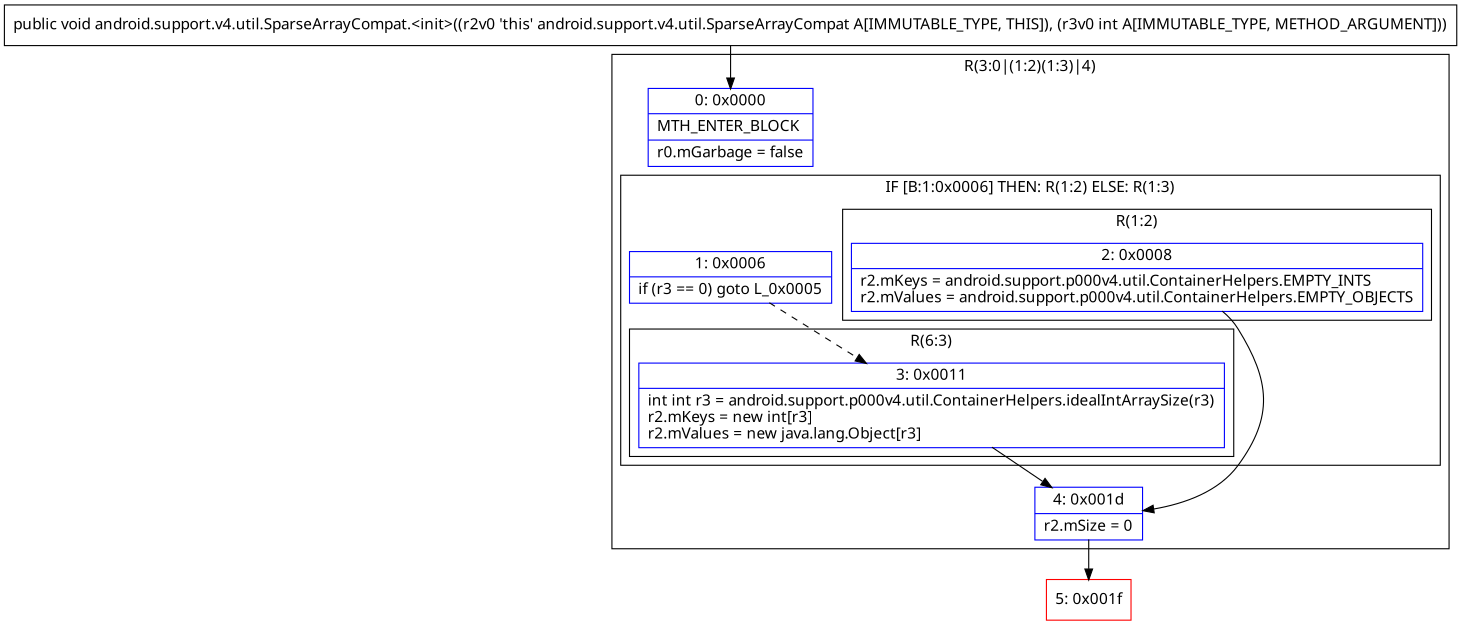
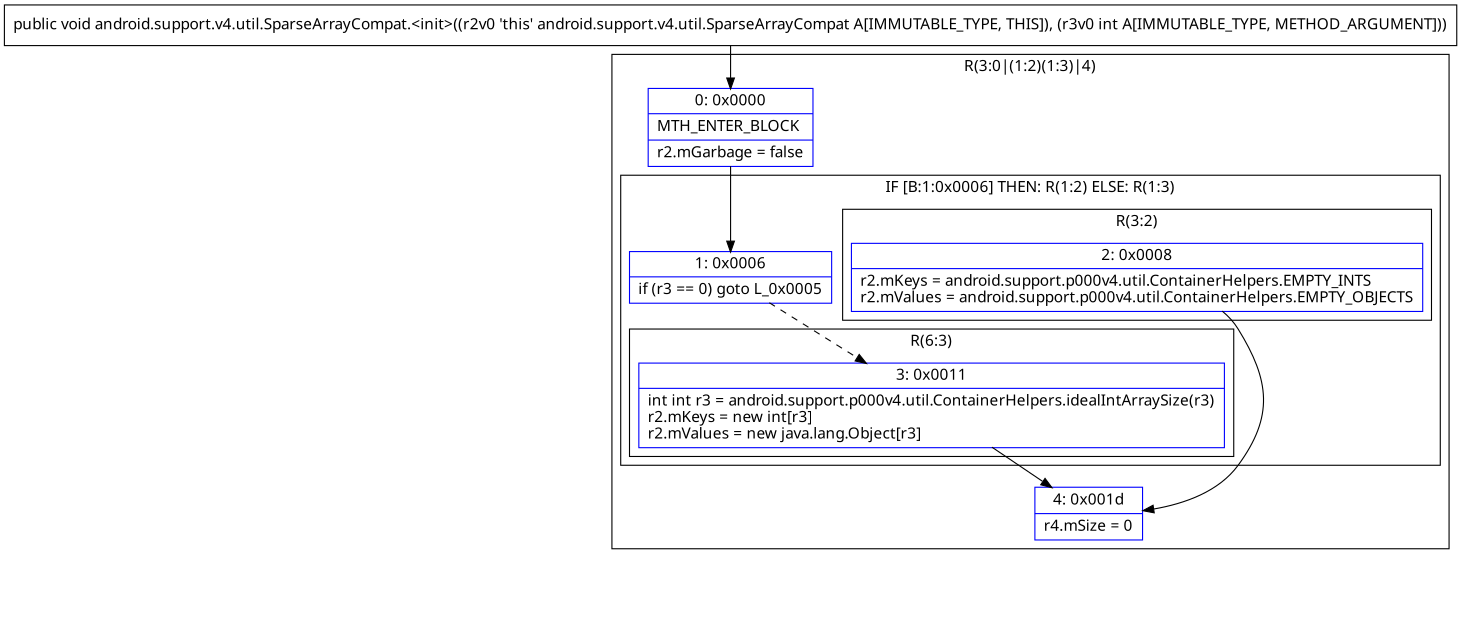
(731, 153) -> (731, 153)
none -> (731, 204)
(1137, 222) -> (1137, 222)
(1089, 526) -> (1089, 526)
(1089, 600) -> none
